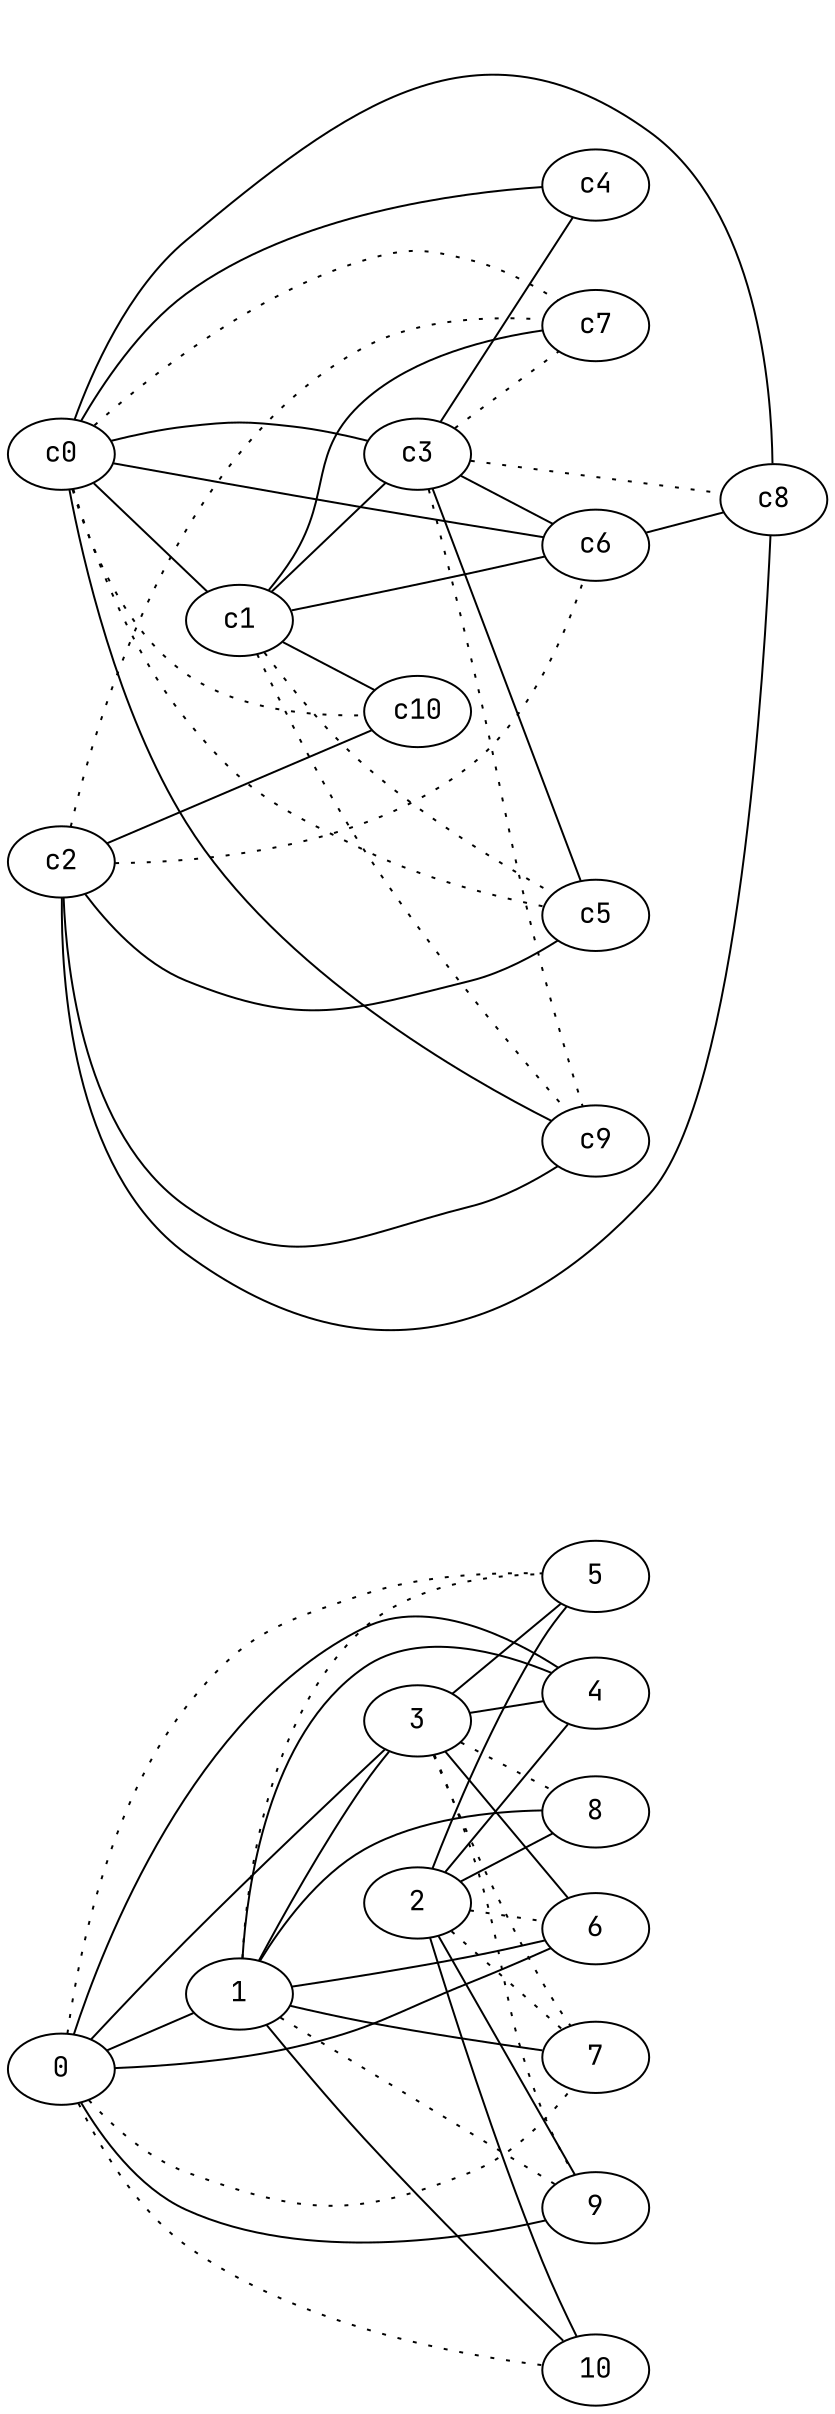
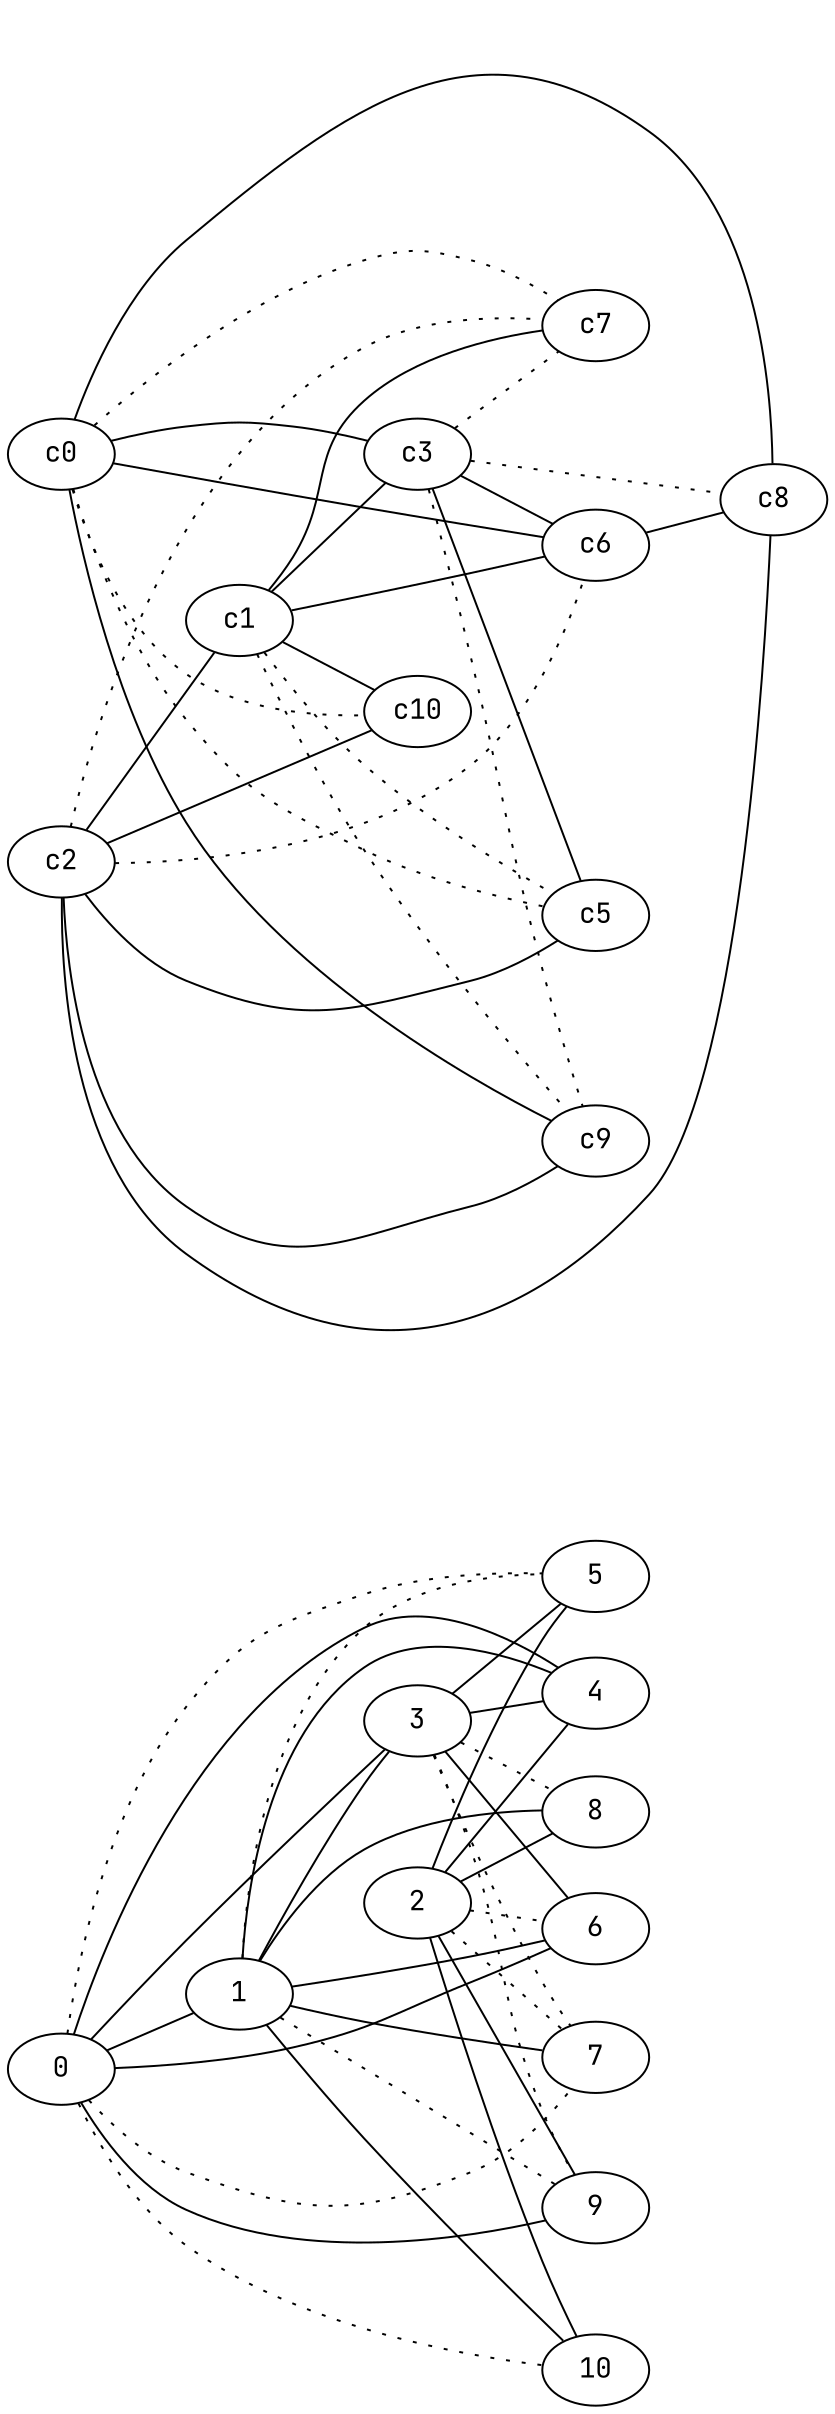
(596, 185) -> none
(151, 538) -> (157, 732)
